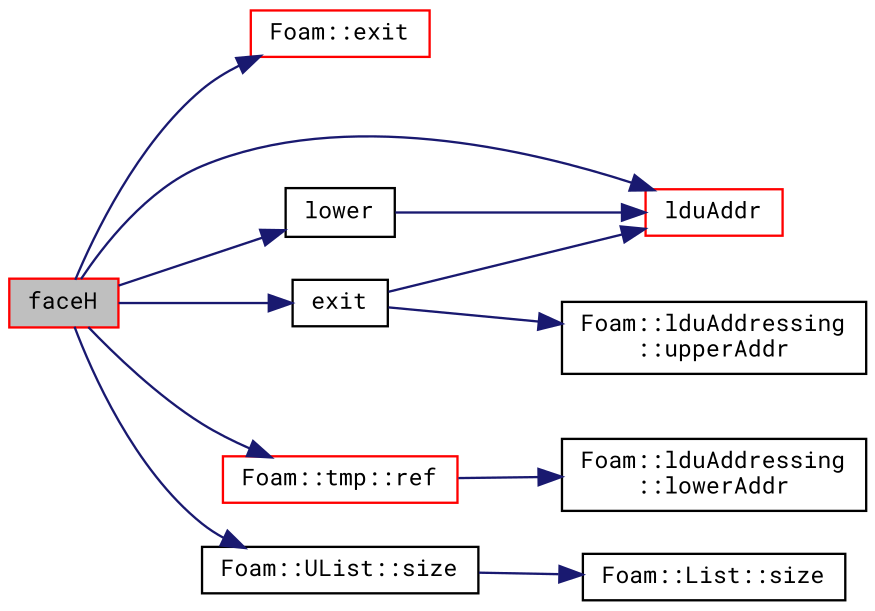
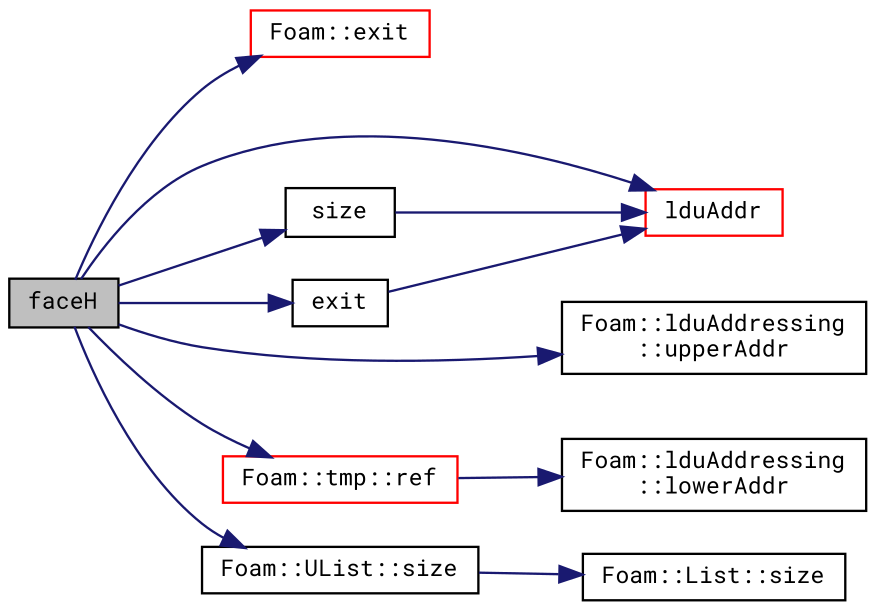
(340, 212) -> (340, 212)
(64, 303) -> (64, 303)
(463, 314) -> (327, 359)
